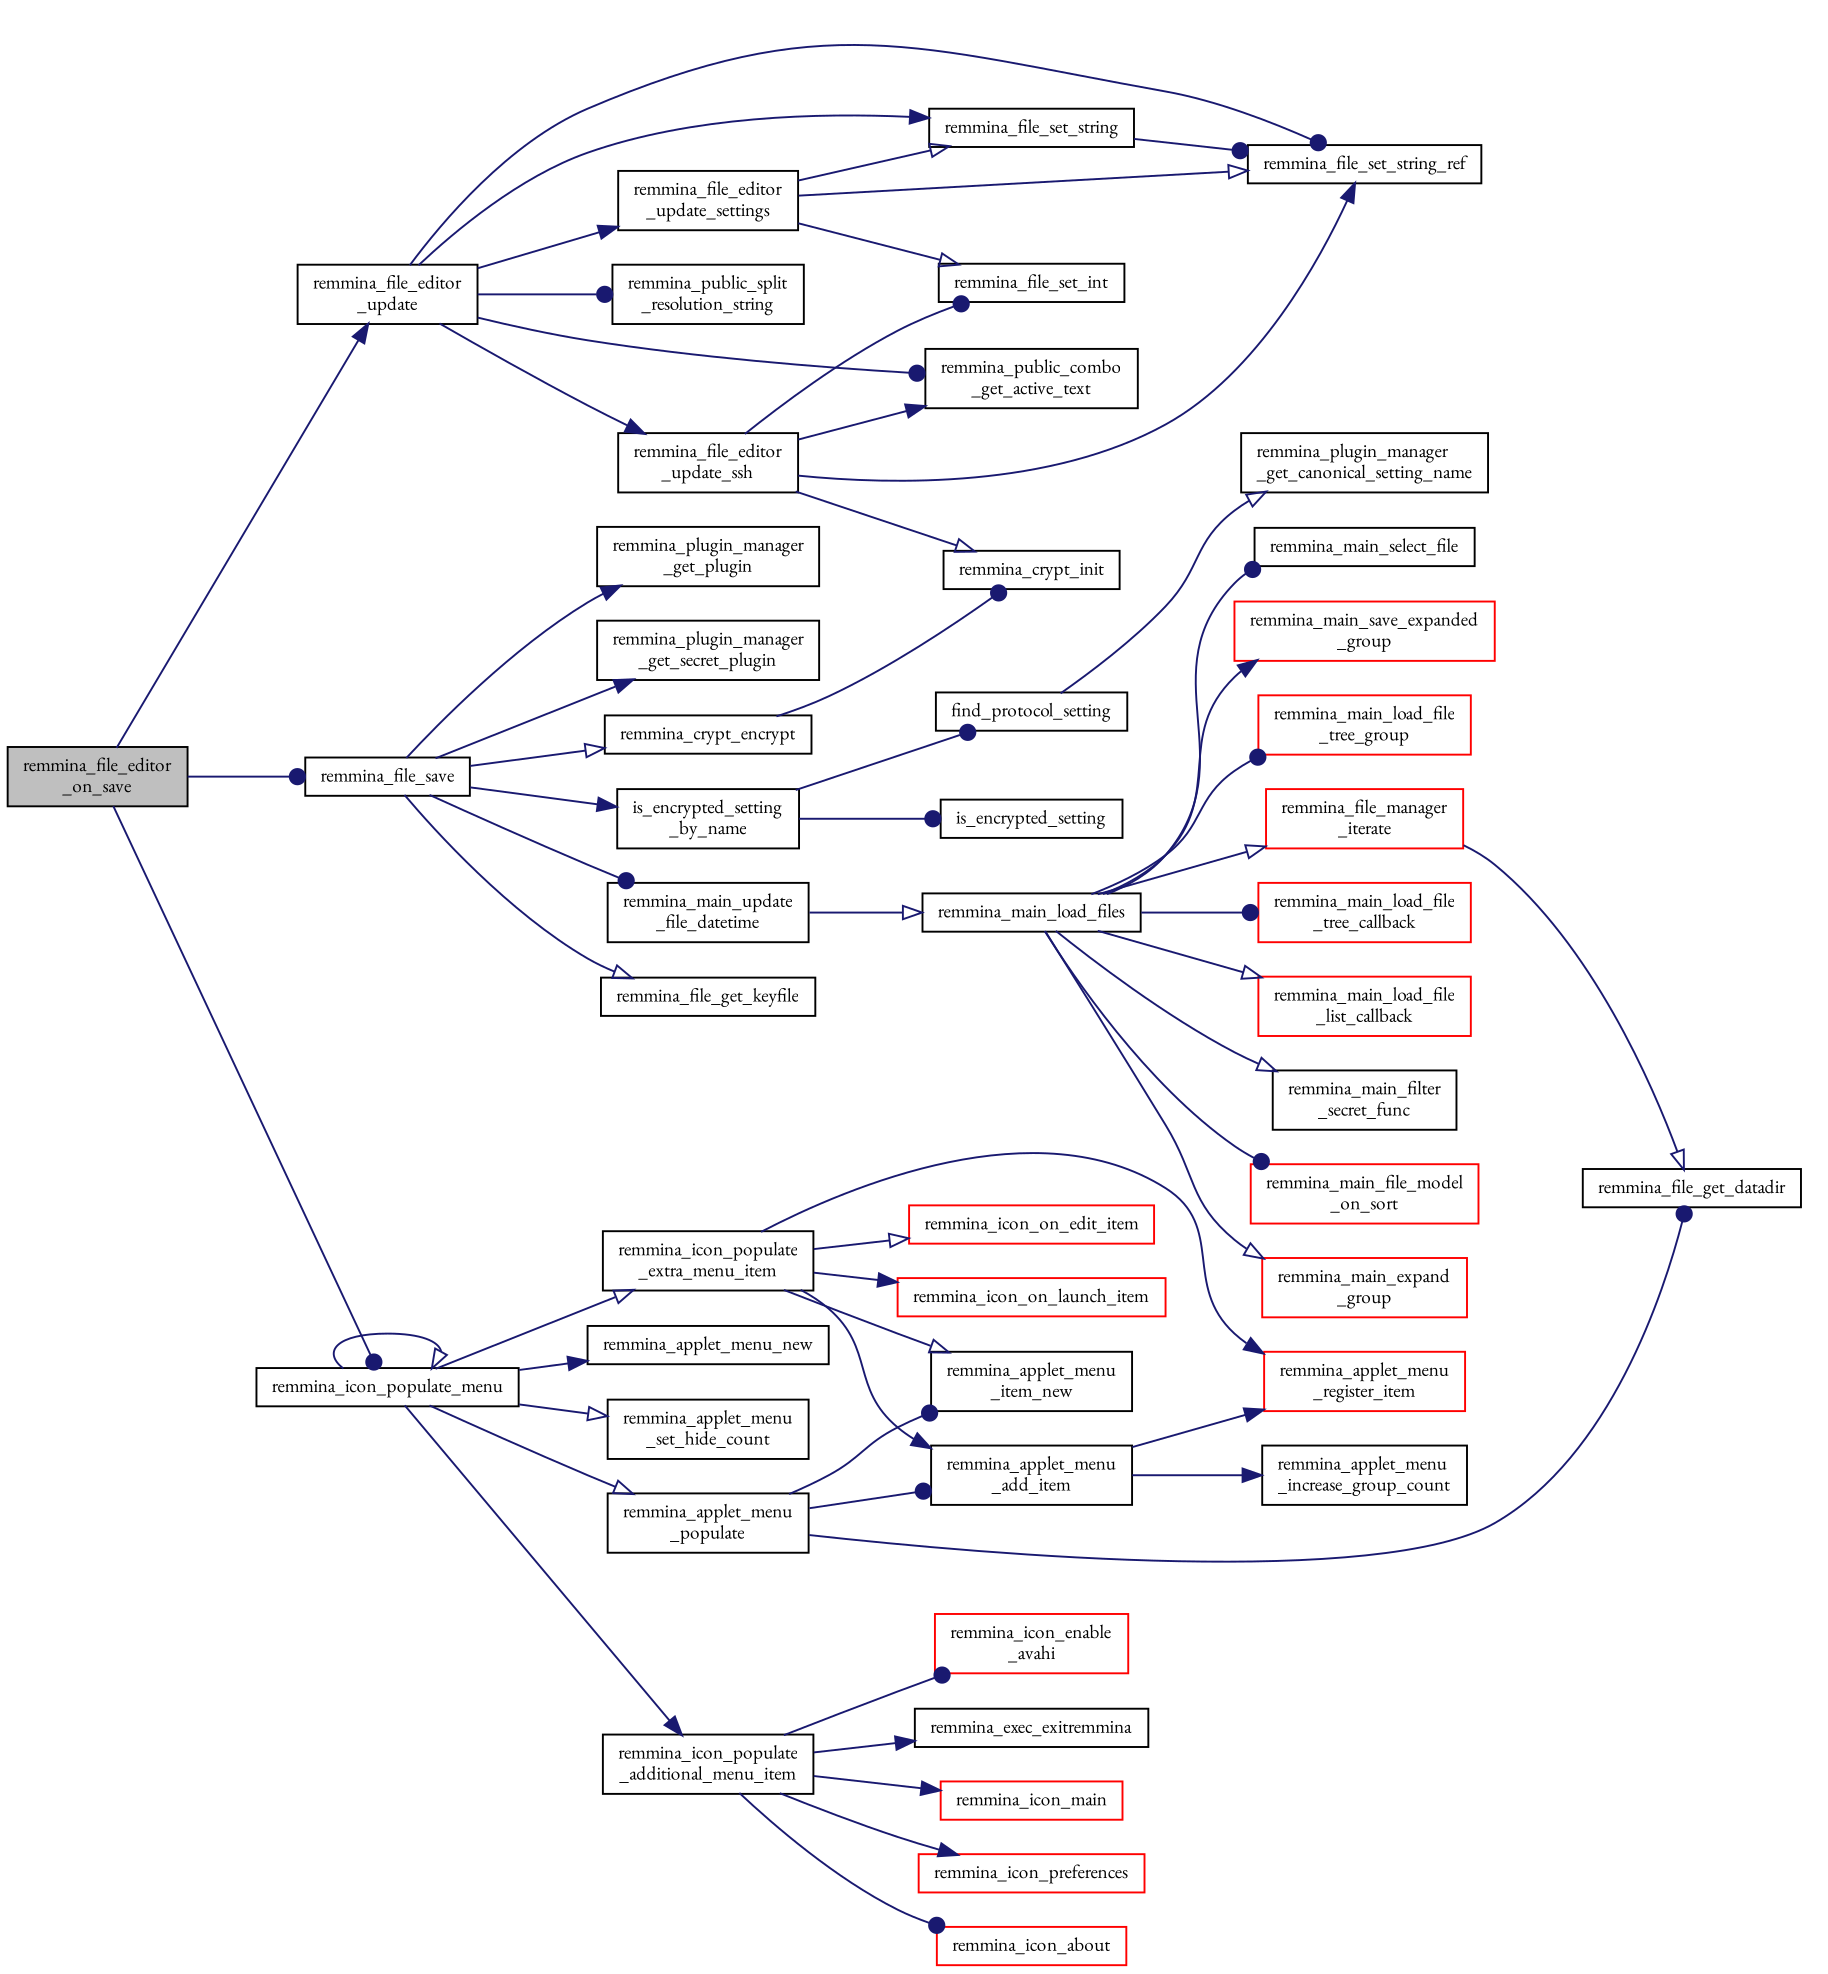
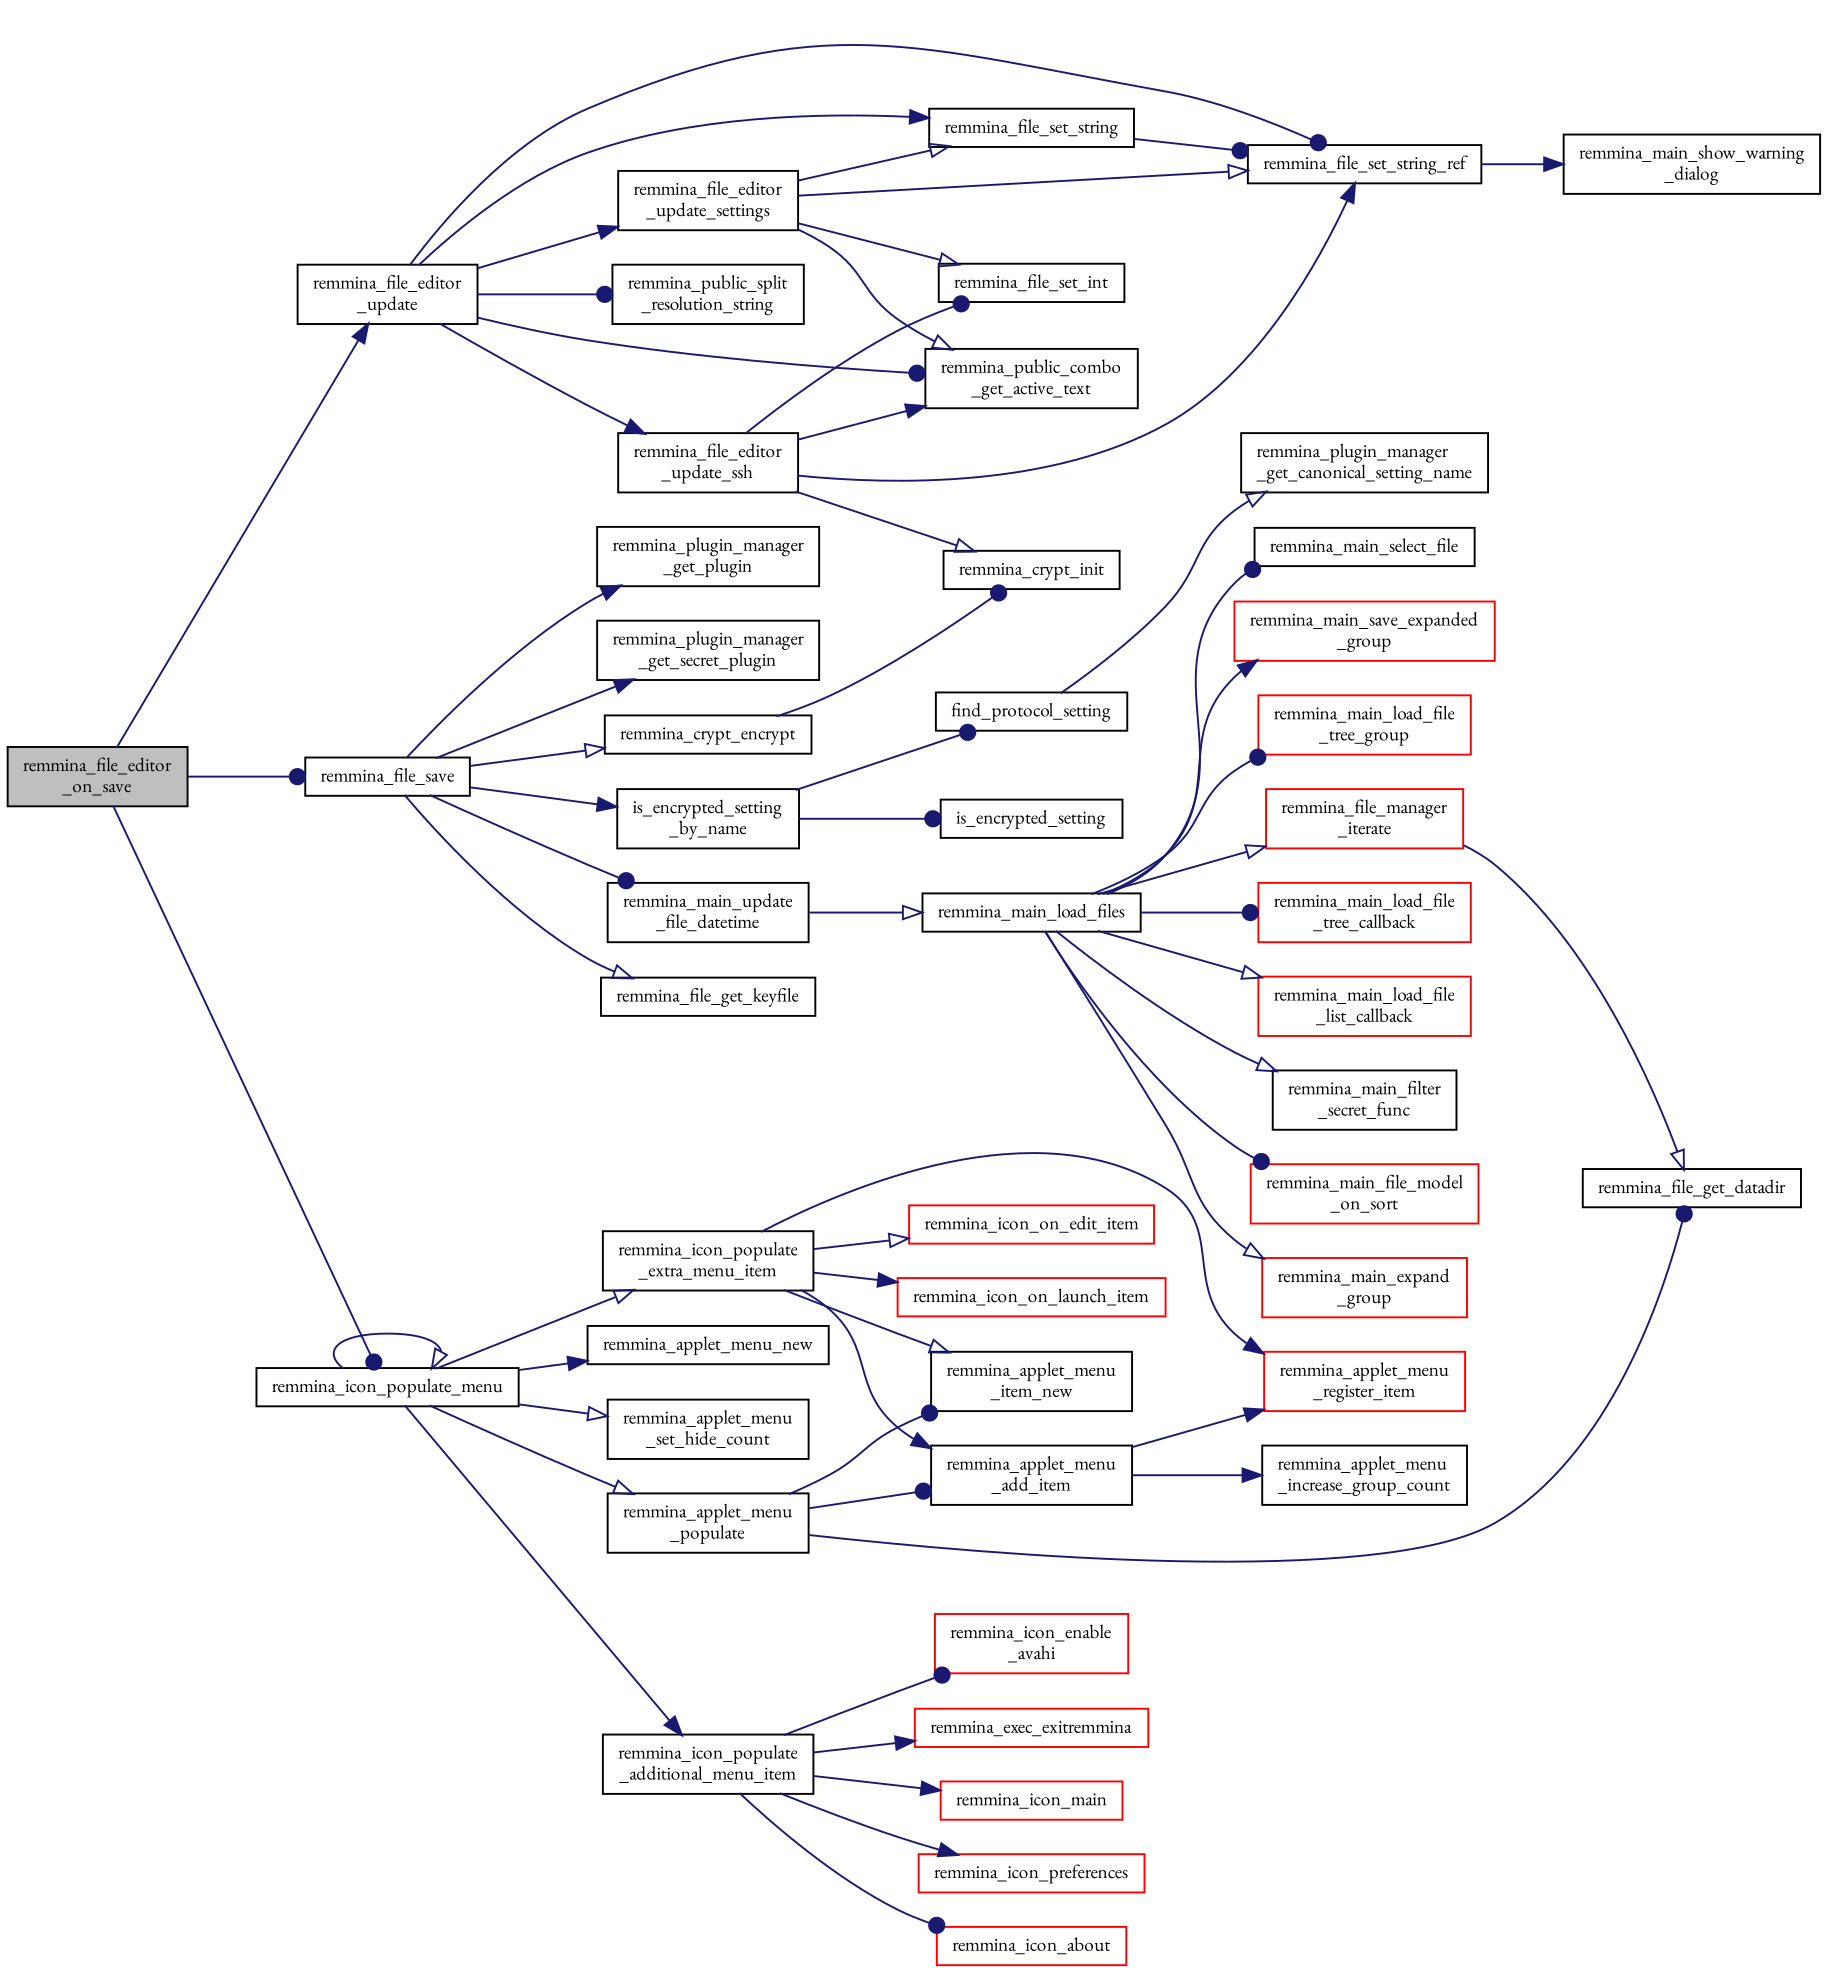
none -> (1692, 164)
none -> (866, 286)
(1032, 1728) -> (1032, 1728)
